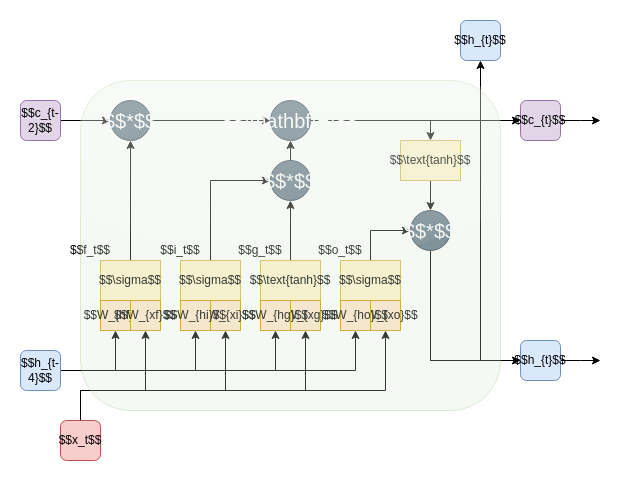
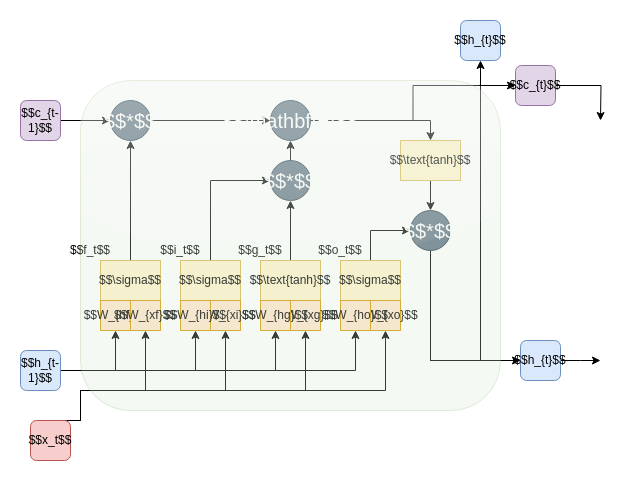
(41, 121) -> (41, 121)
(541, 121) -> (536, 86)
(41, 371) -> (41, 371)
(81, 441) -> (51, 441)
